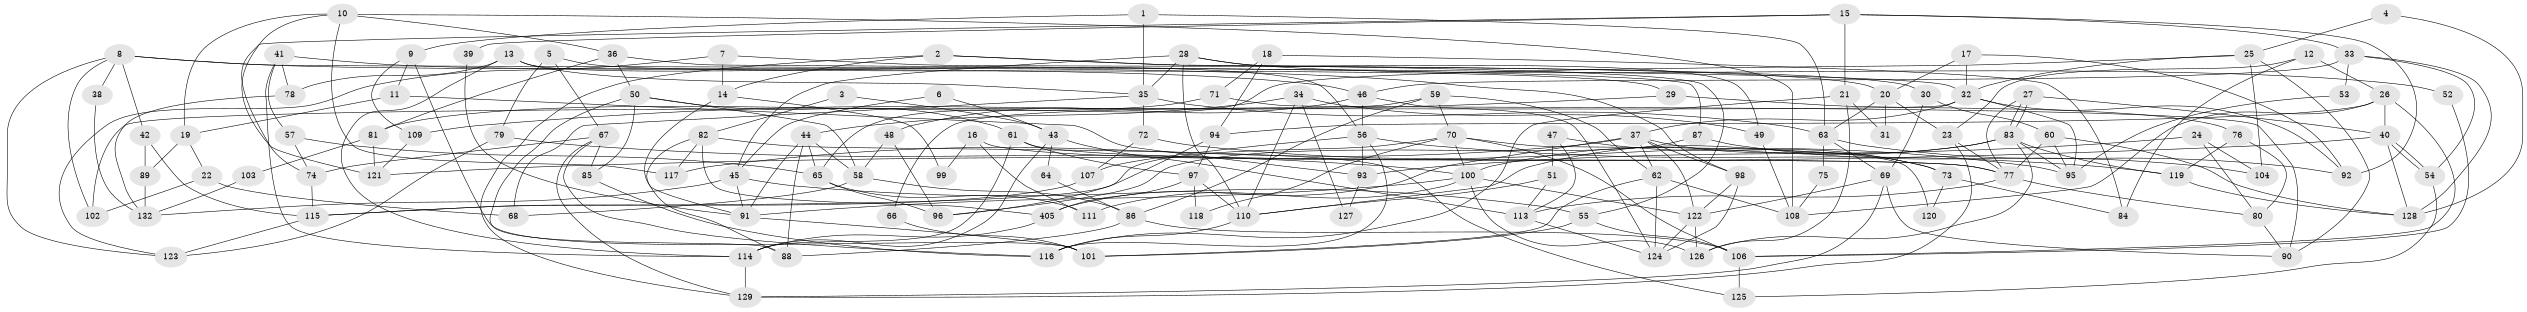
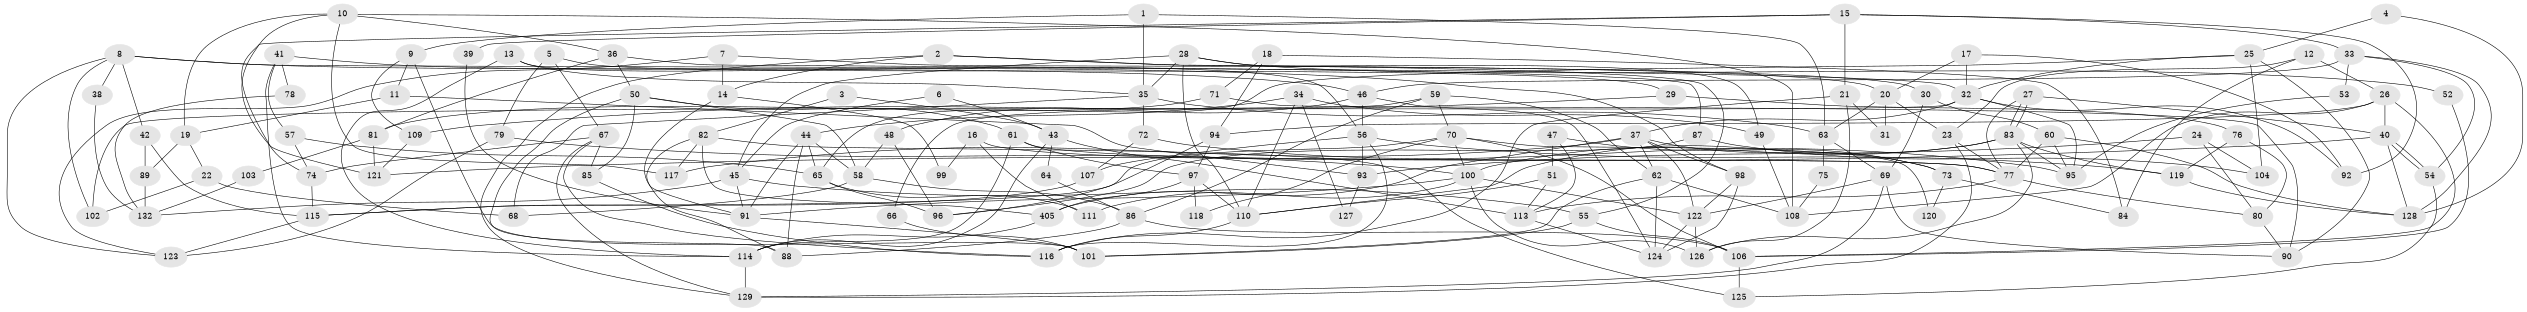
(395, 76) -> none
(2147, 158) -> none
